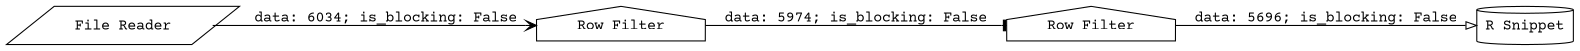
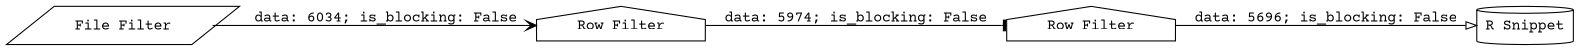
(123, 25) -> (123, 25)
